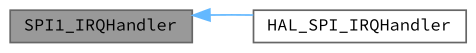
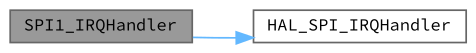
(232, 15) -> (215, 38)
